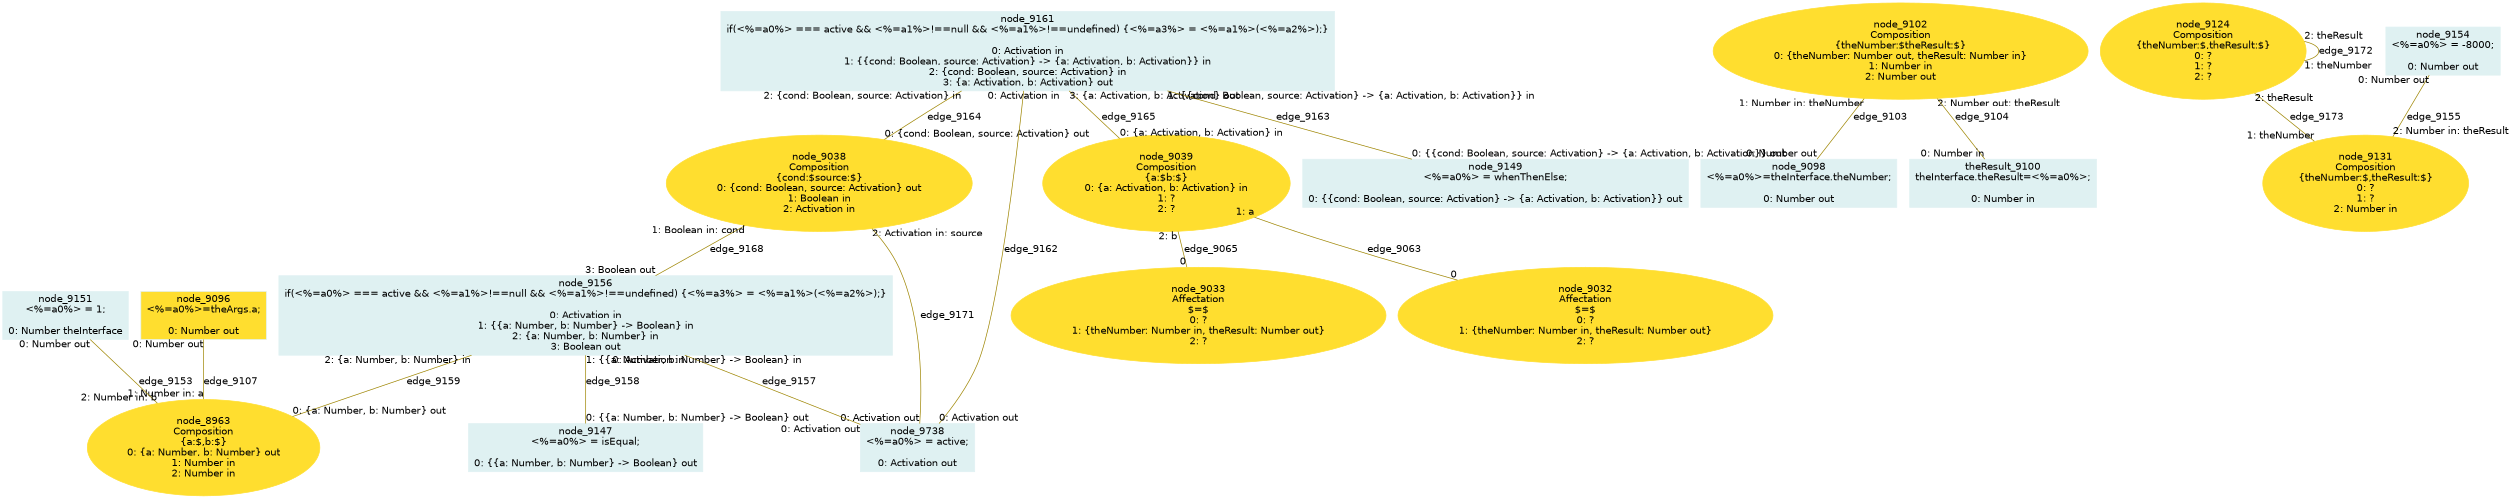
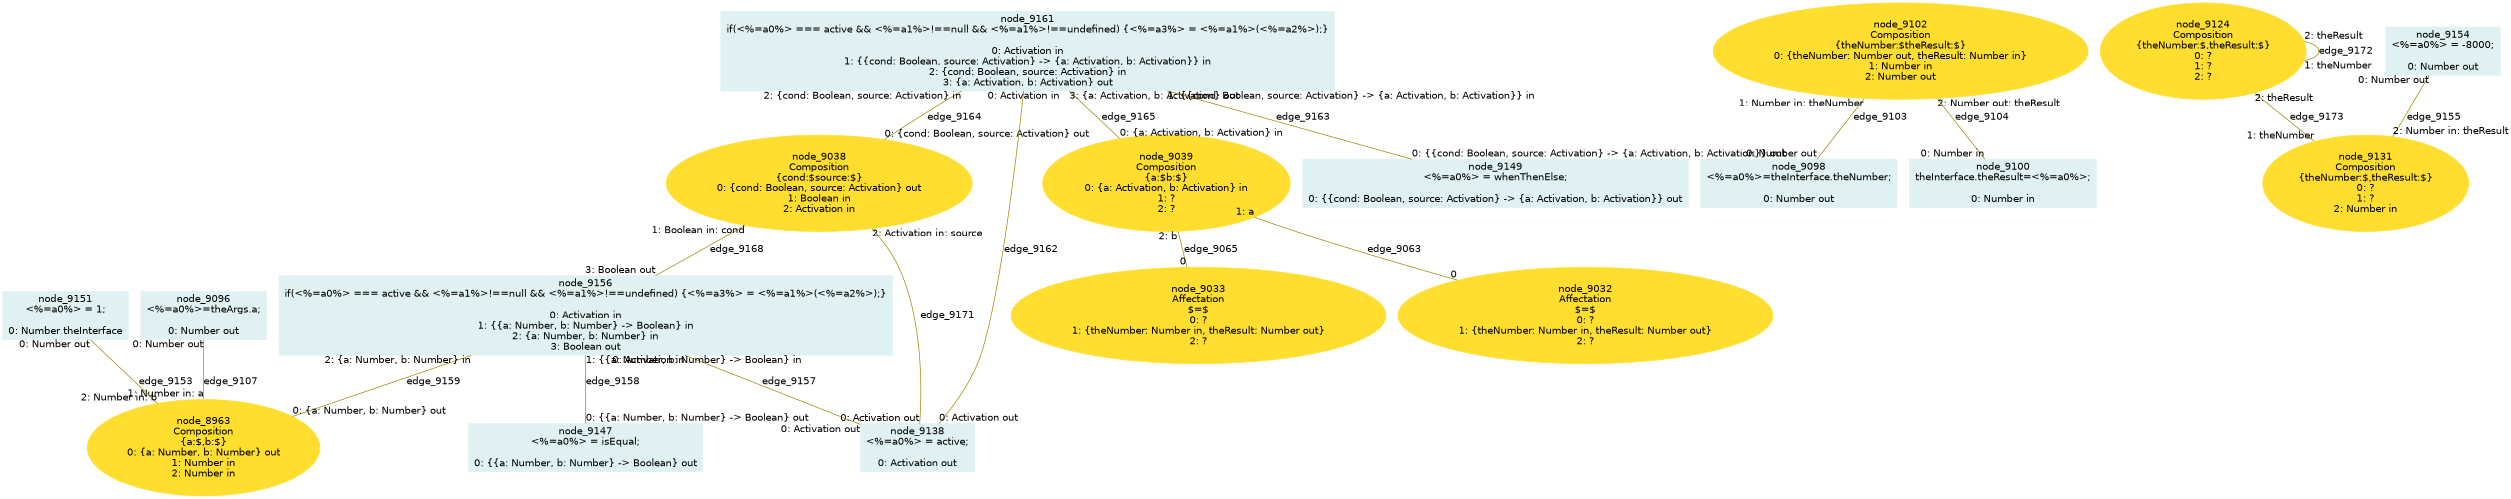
(2003, 183) -> (2003, 183)
(204, 315) -> (204, 315)
(918, 448) -> (918, 448)
